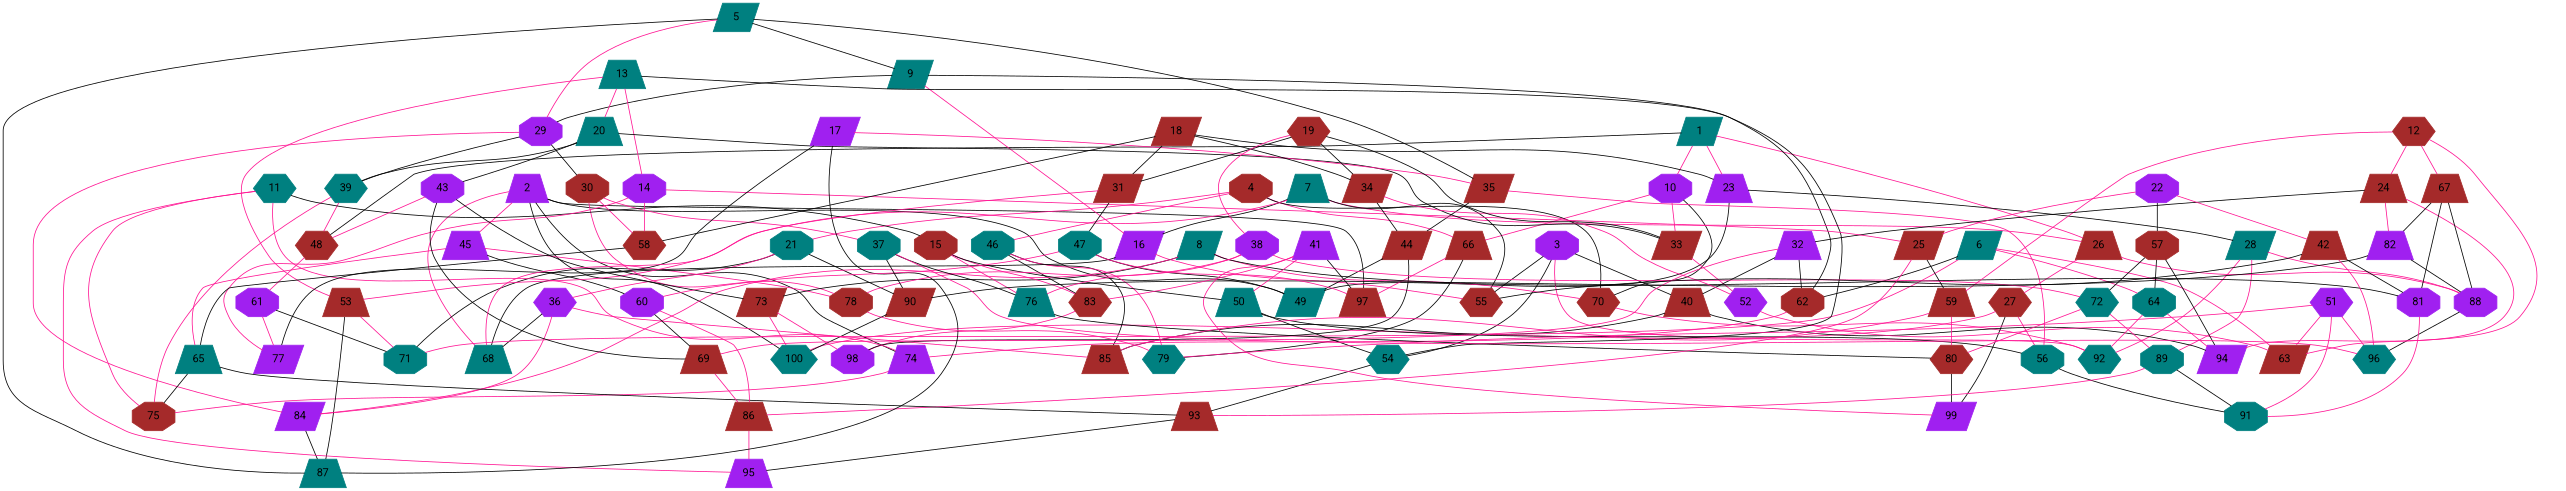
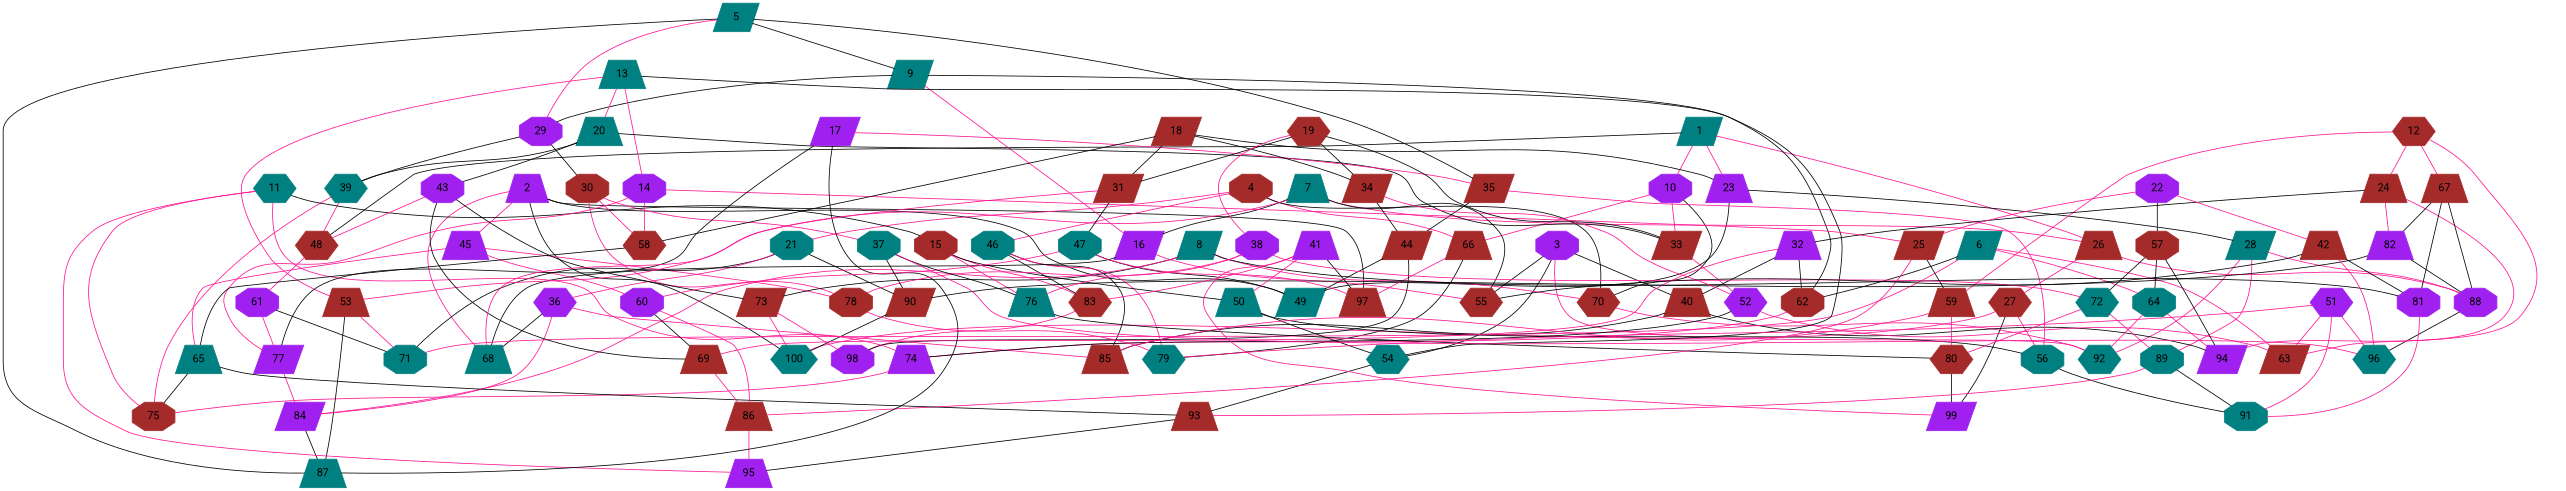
(95, 185) -> (289, 388)
(521, 266) -> (521, 266)
(733, 273) -> (1331, 341)
